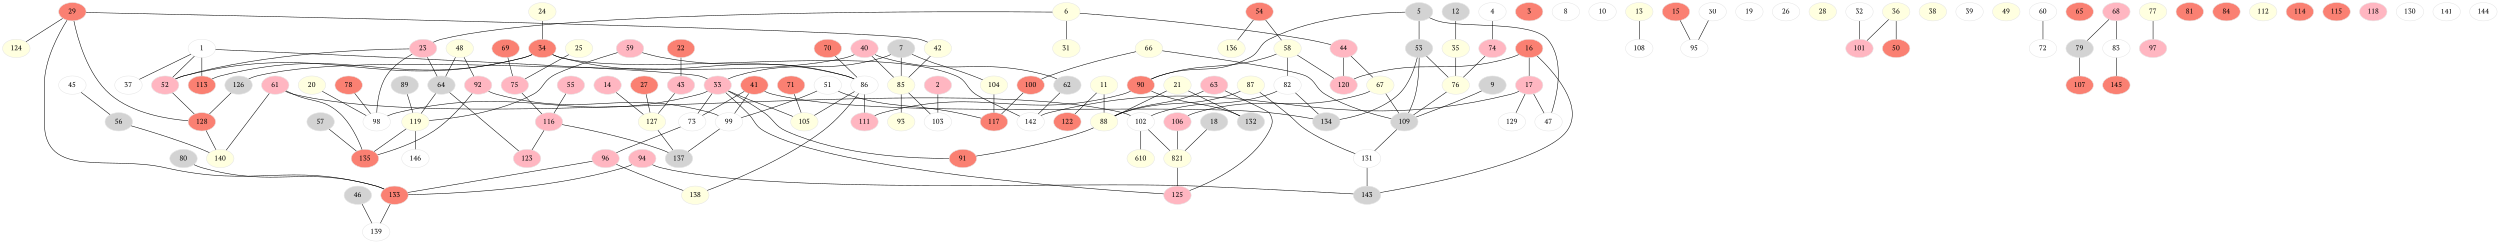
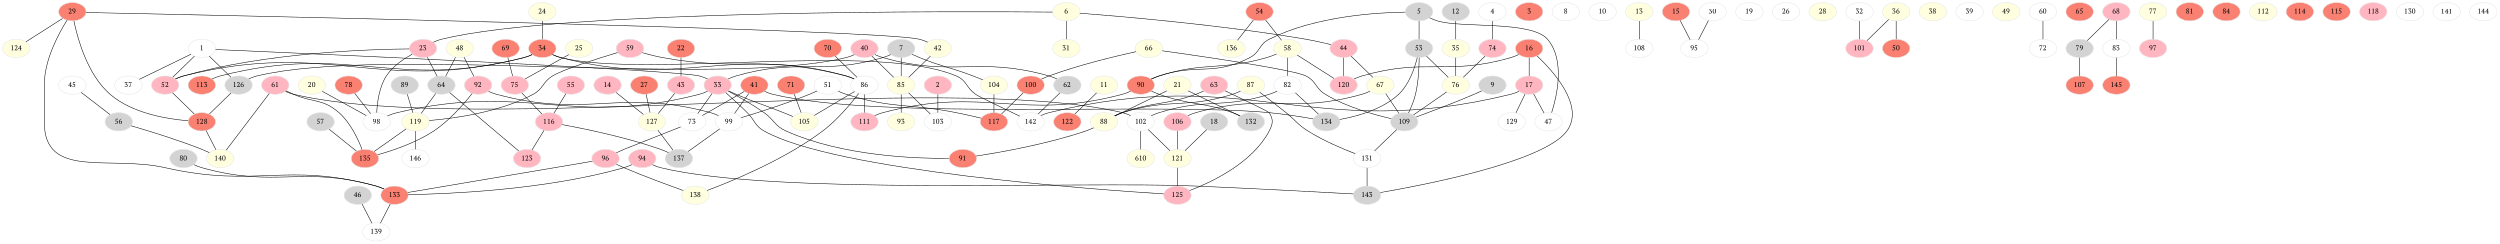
(202, 67) -> (217, 64)
(1104, 106) -> none
(1177, 159) -> (1177, 159)
